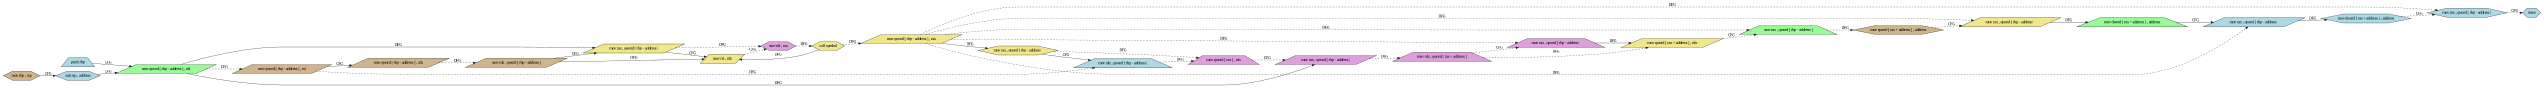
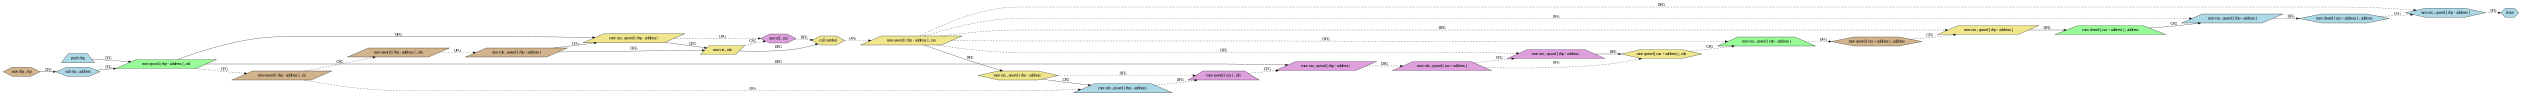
(1672, 43) -> (1661, 54)
(781, 58) -> (778, 51)
(338, 66) -> (332, 66)
